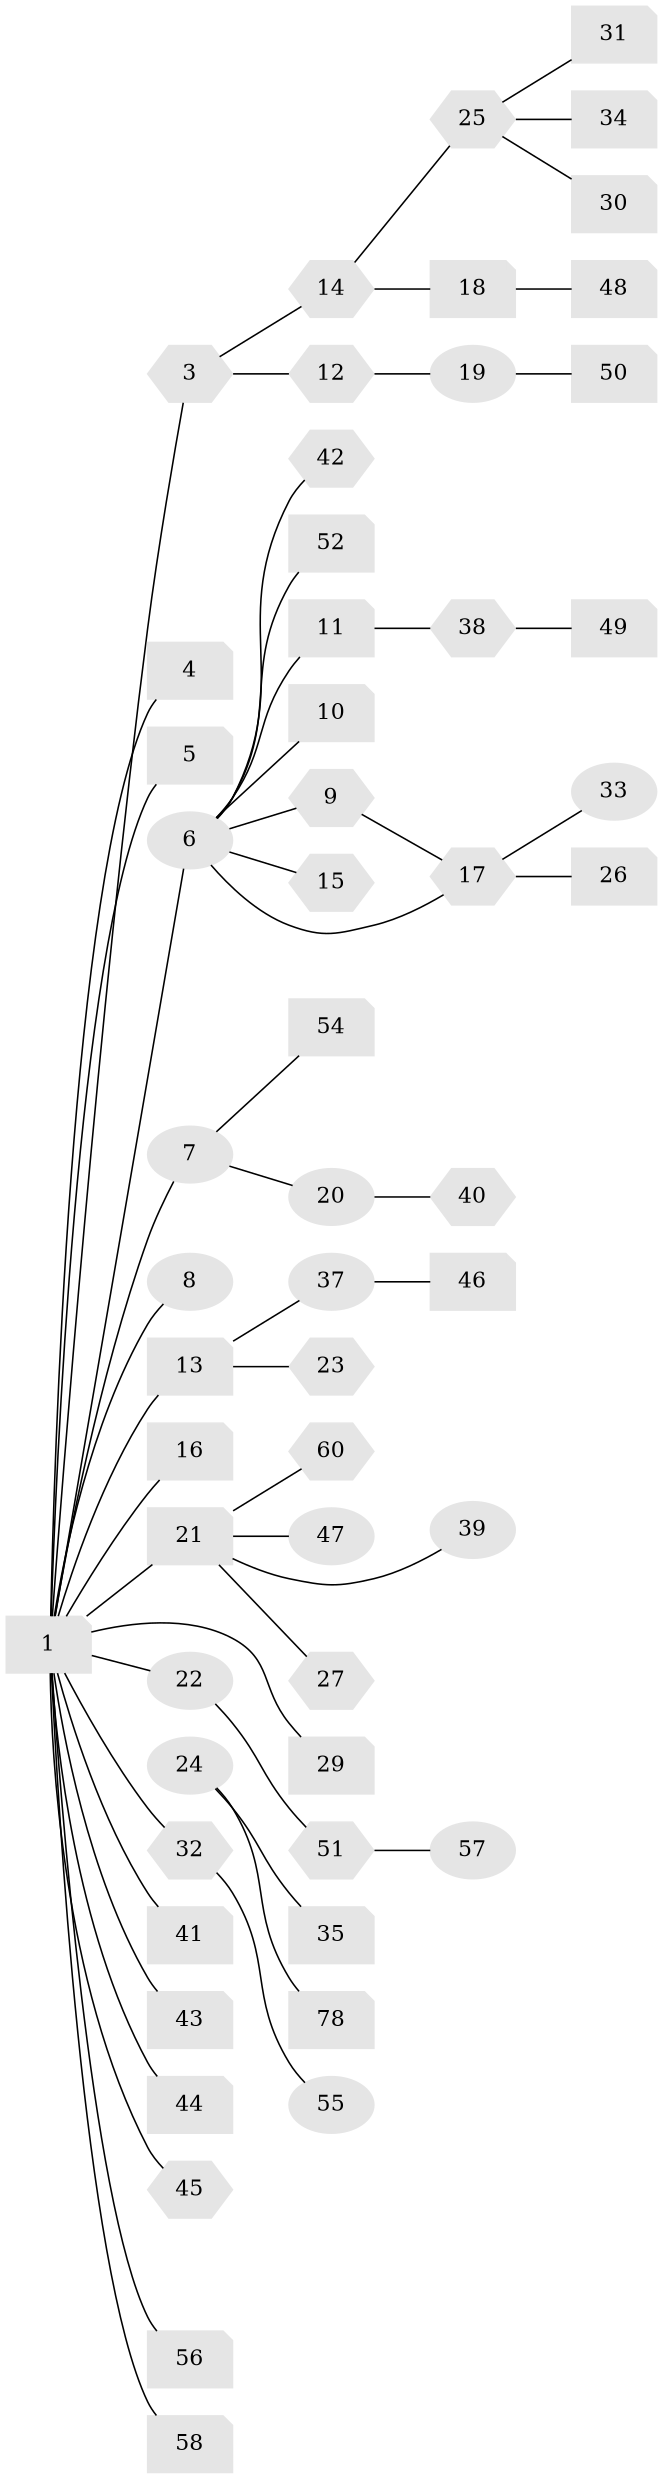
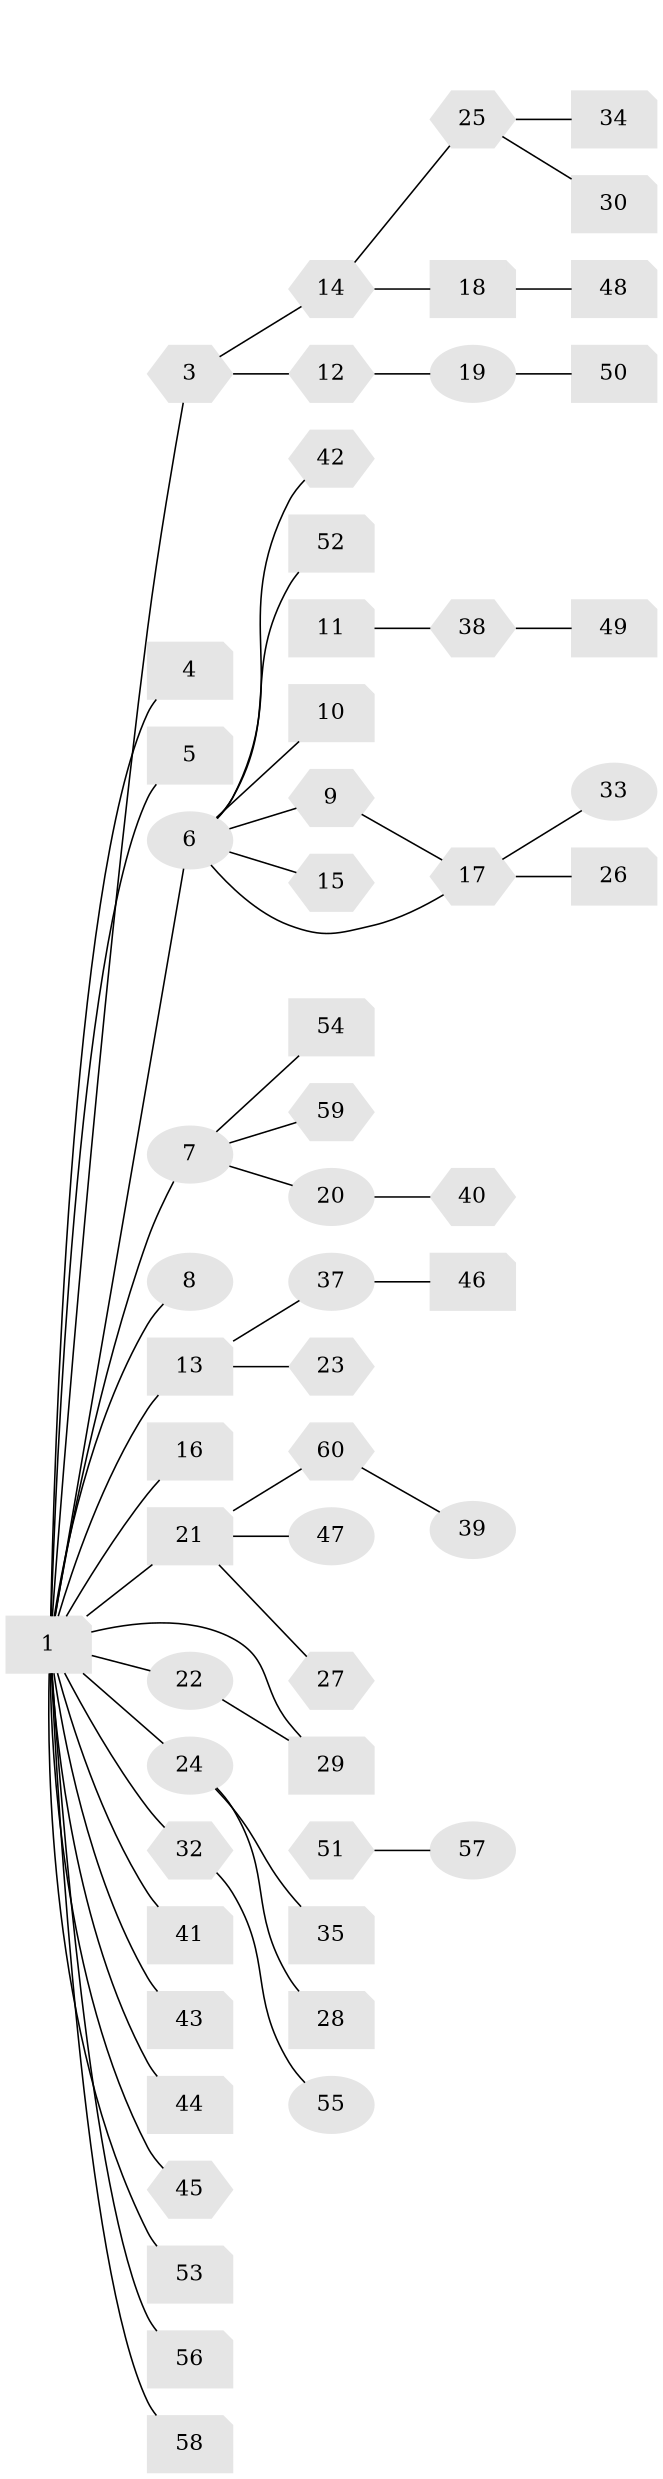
(614, 35) -> none
(269, 708) -> none
none -> (331, 1112)
(338, 1585) -> (401, 1490)
none -> (123, 1708)
(261, 1766) -> (256, 1720)
(331, 2020) -> (331, 2020)
none -> (190, 2275)
